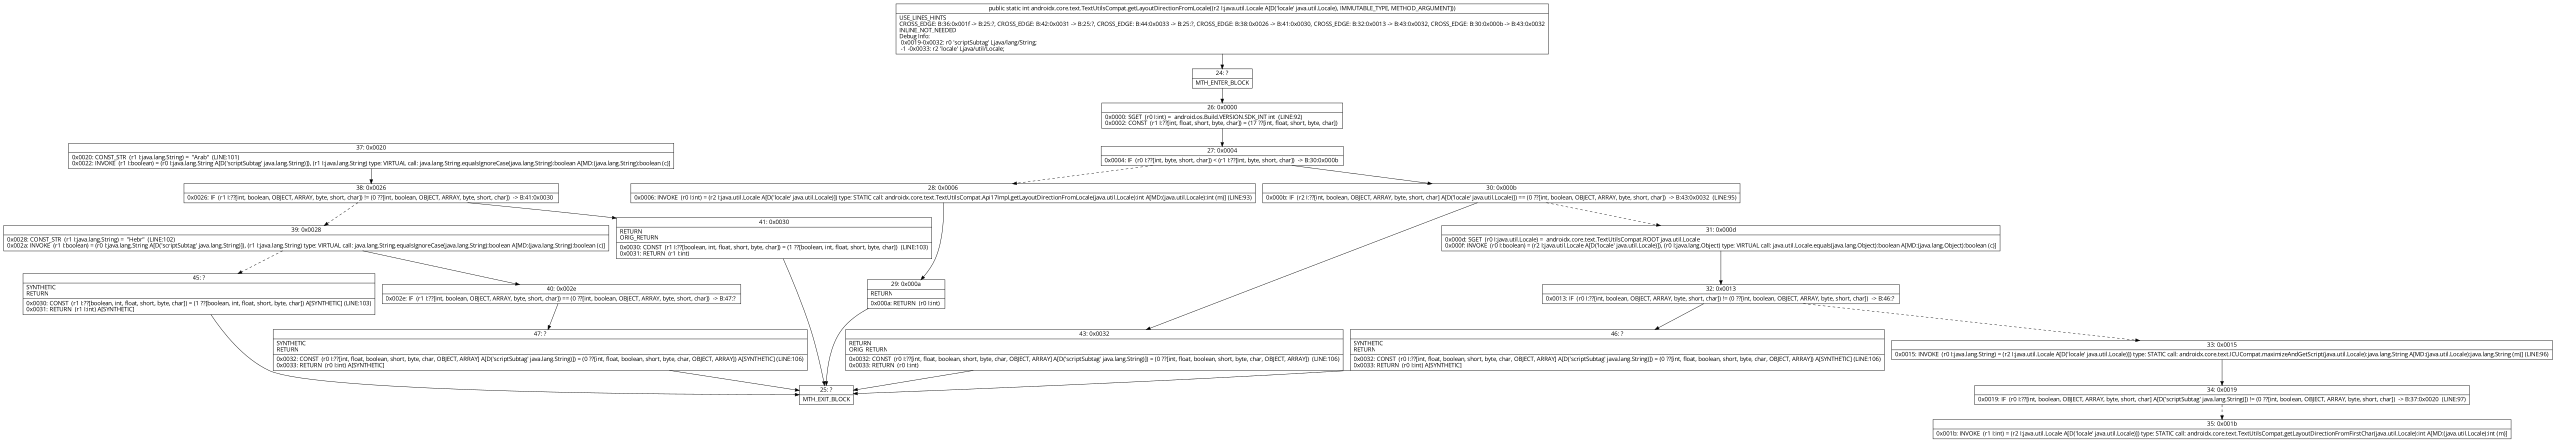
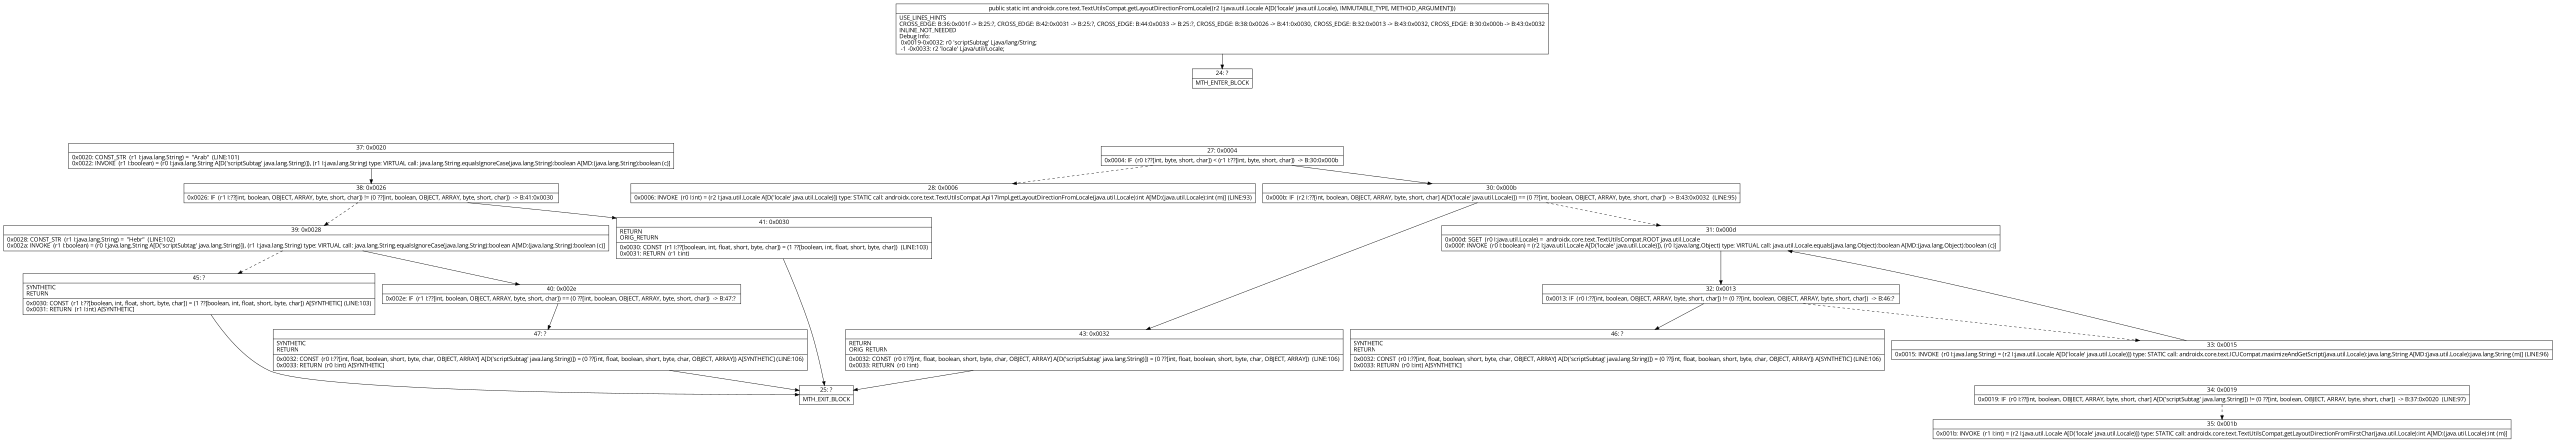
(1222, 116) -> none
(906, 294) -> none
(2222, 370) -> (1990, 293)
(1104, 383) -> none
